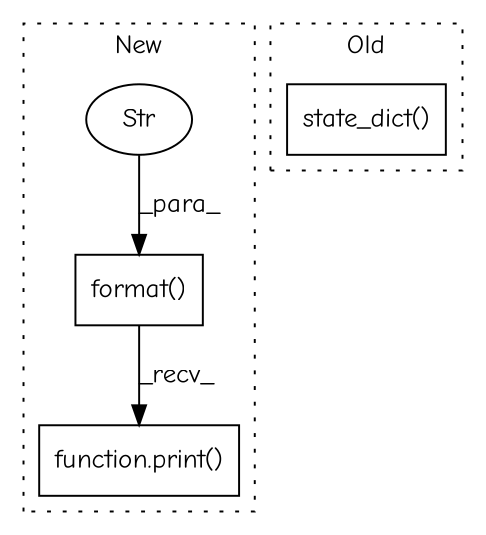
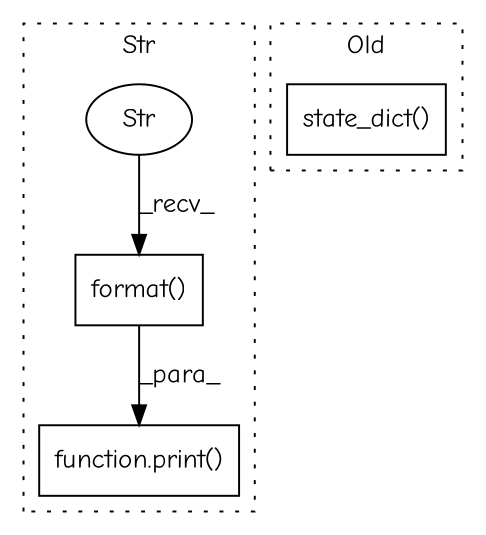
(139, 46) -> (139, 46)
(180, 205) -> (177, 205)
(177, 375) -> (180, 375)
